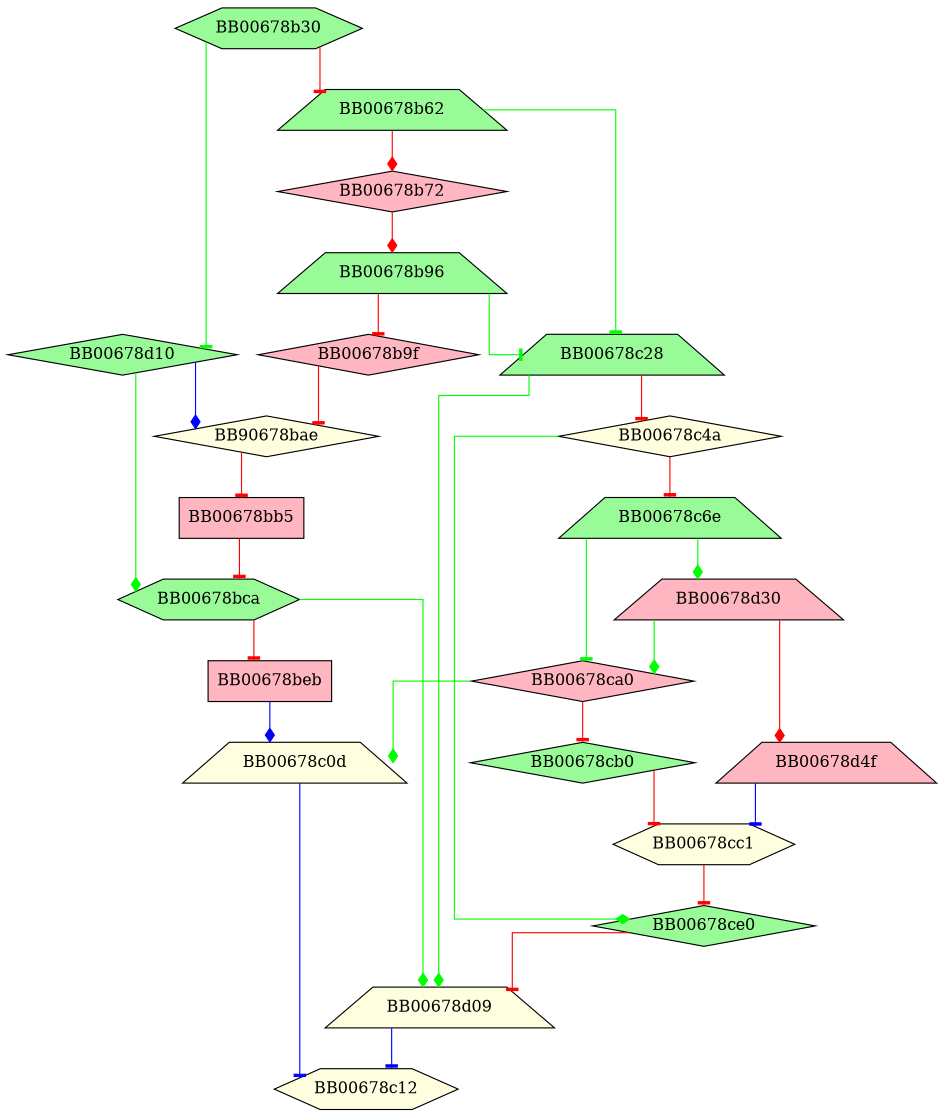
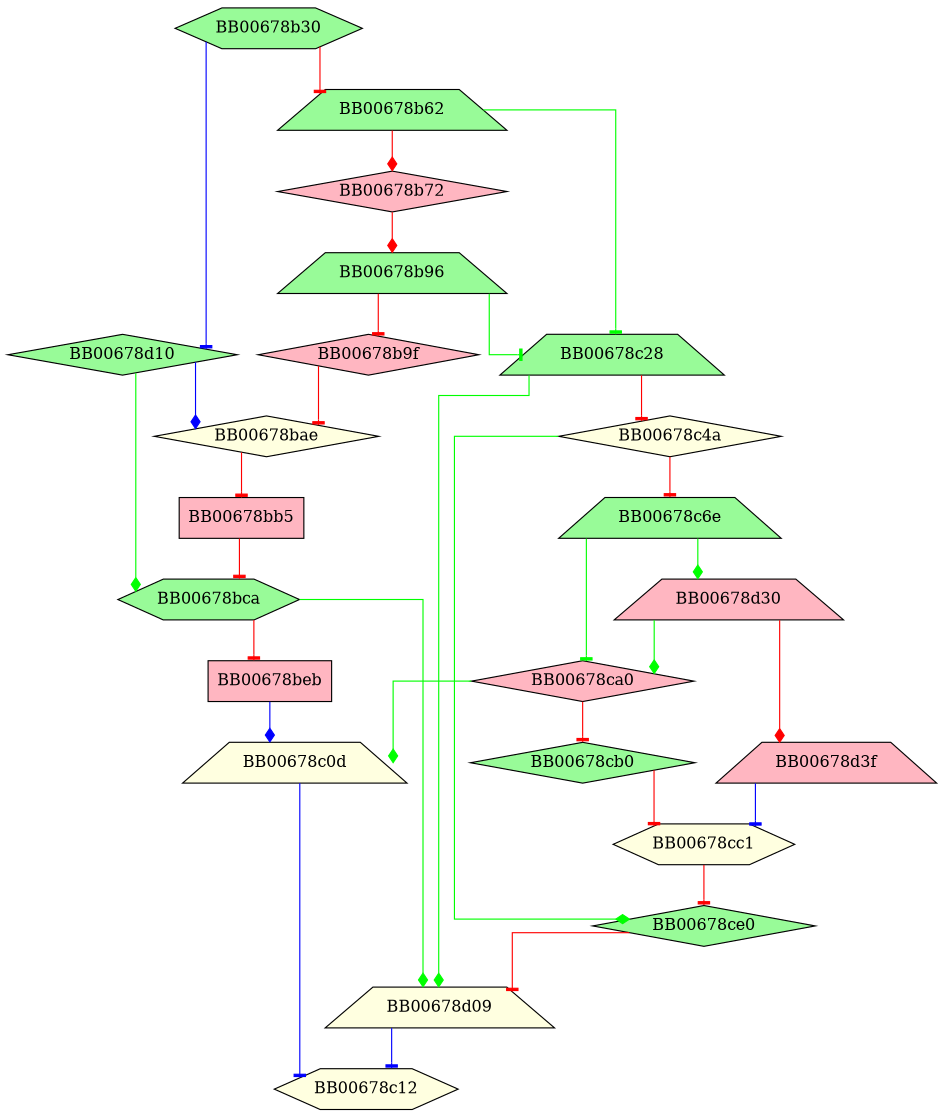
(206, 193) -> (206, 193)
(266, 436) -> (266, 436)
(826, 763) -> (826, 763)
